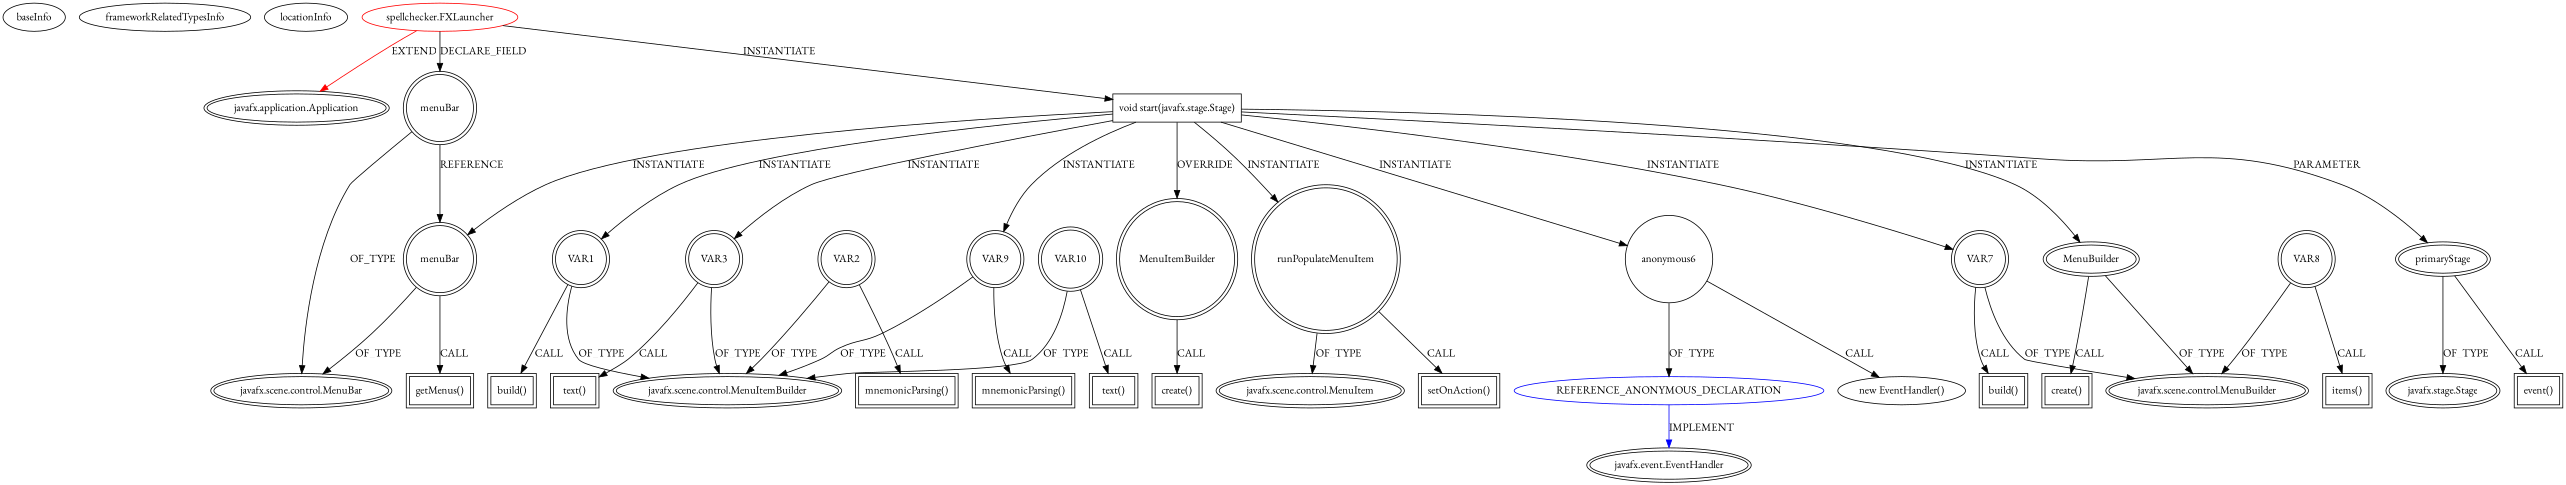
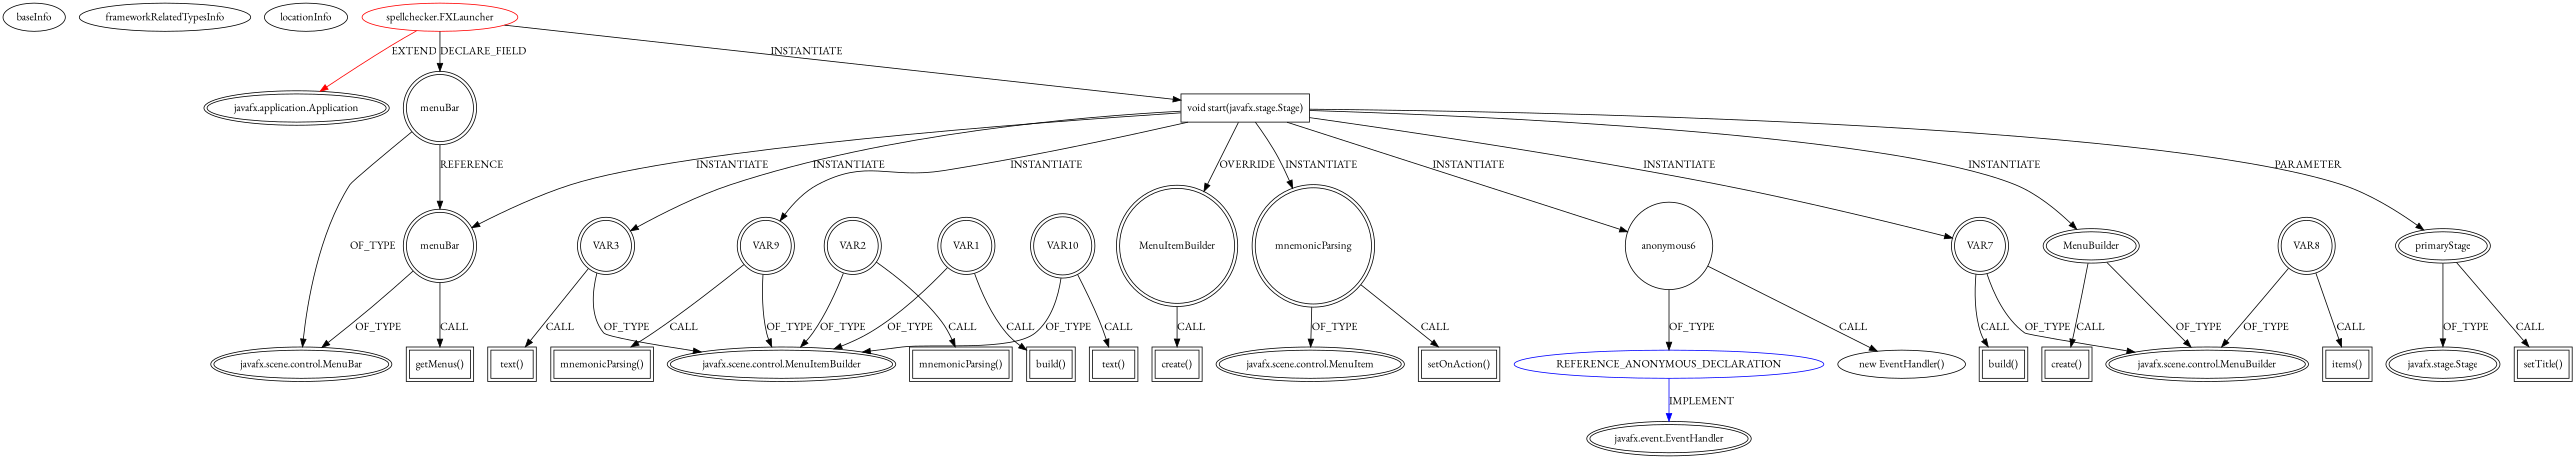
(851, 144) -> none
(1326, 259) -> (1313, 246)
(2538, 391) -> (2543, 364)
